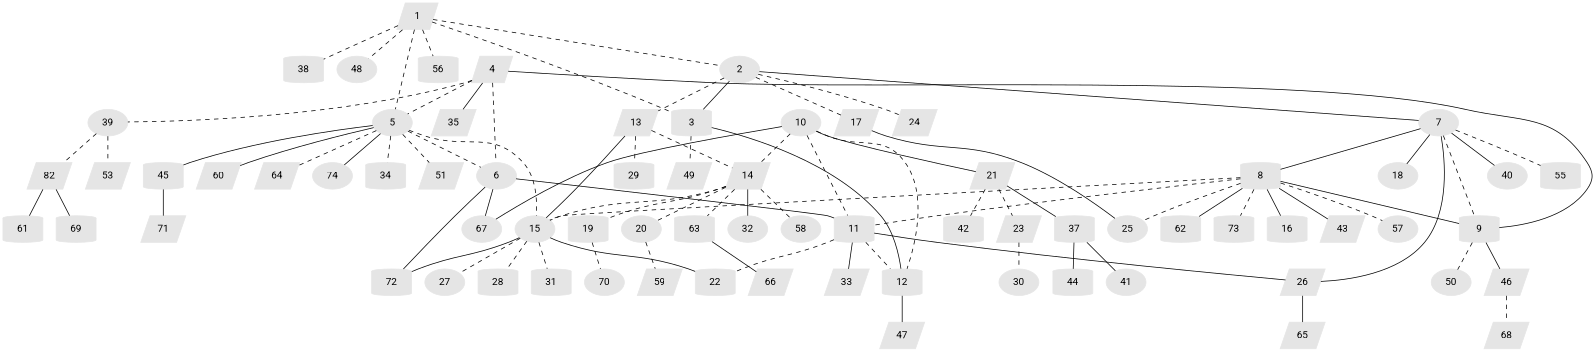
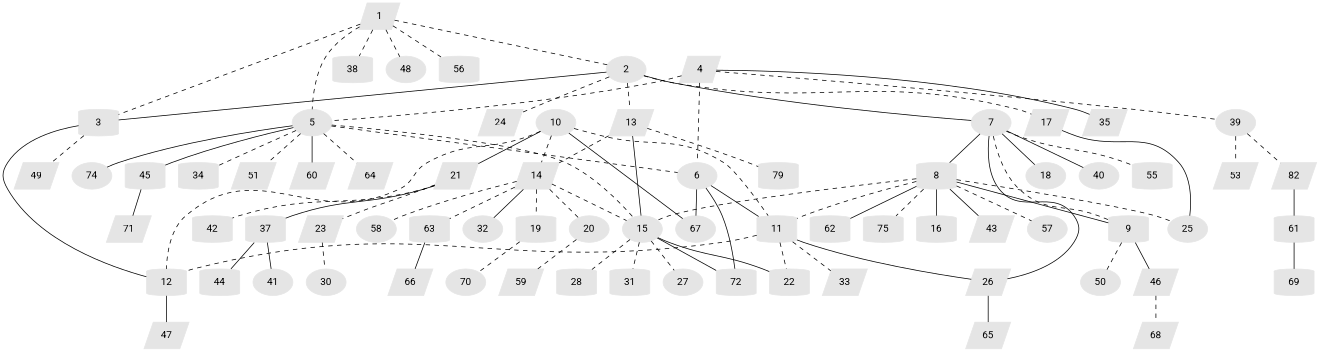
(1120, 85) -> none
(634, 176) -> (778, 176)
(63, 203) -> (1294, 256)
(1234, 229) -> (883, 229)
(850, 256) -> (812, 256)
